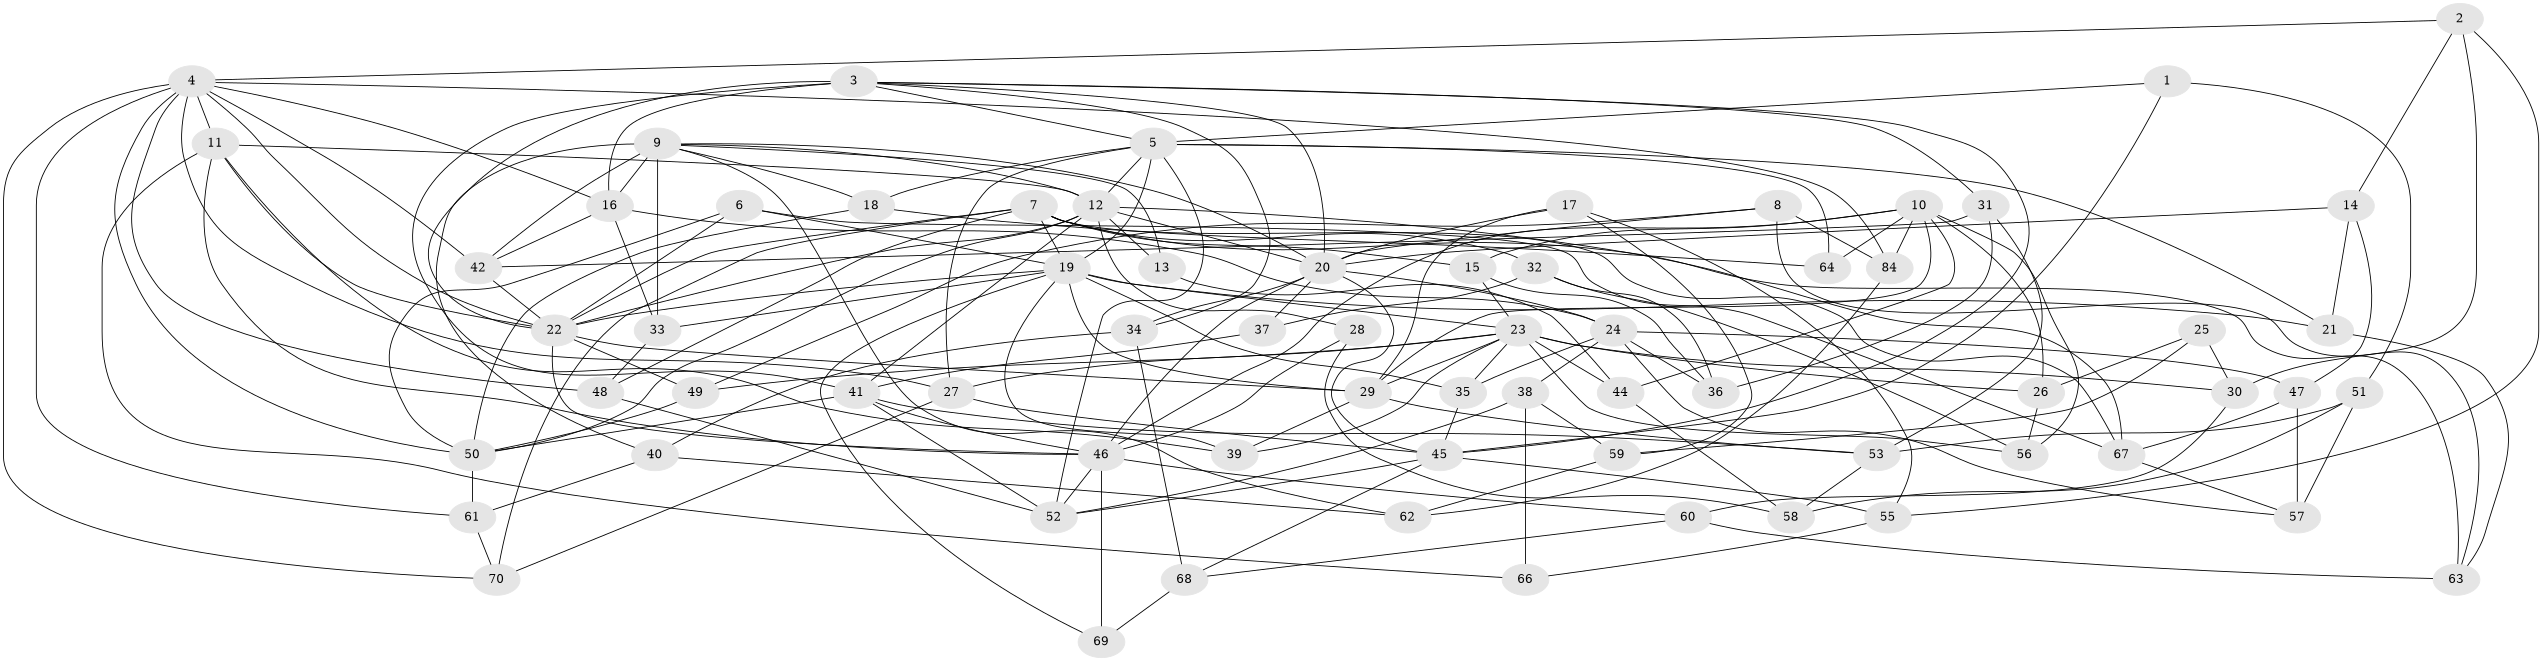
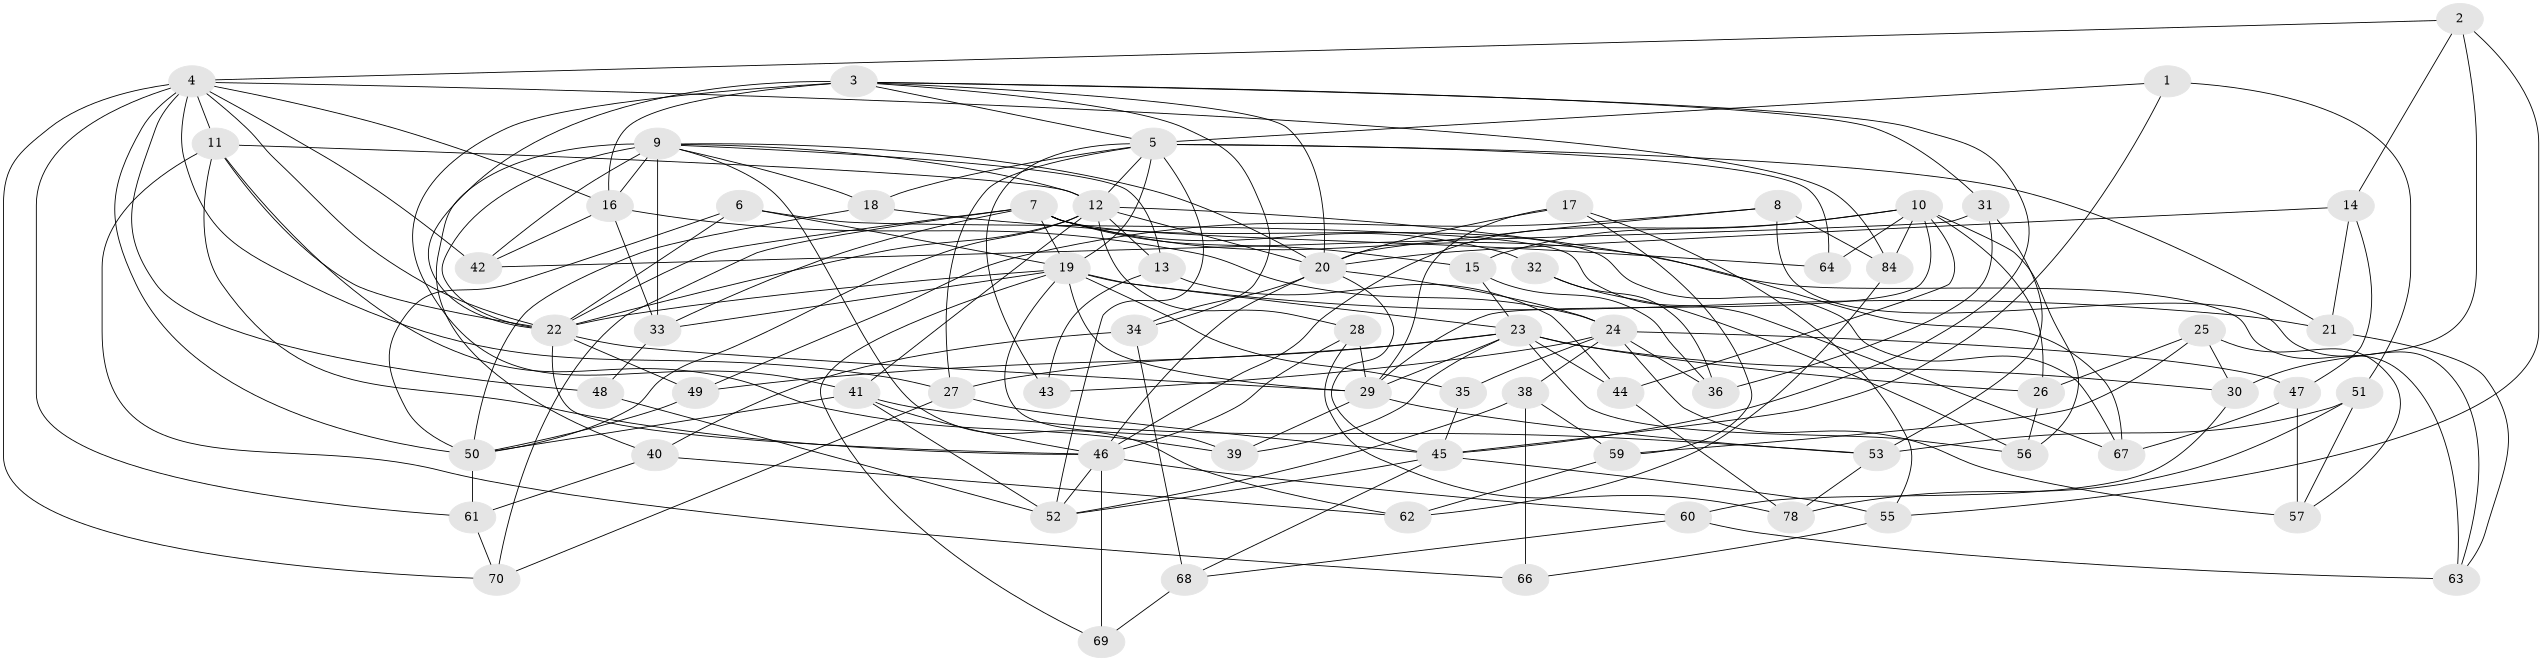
(811, 286) -> (848, 251)
(517, 300) -> (475, 217)
(1262, 331) -> none
none -> (1362, 356)
(1491, 362) -> none
none -> (1047, 393)
(2210, 486) -> (2386, 372)
(1791, 517) -> (1791, 517)
